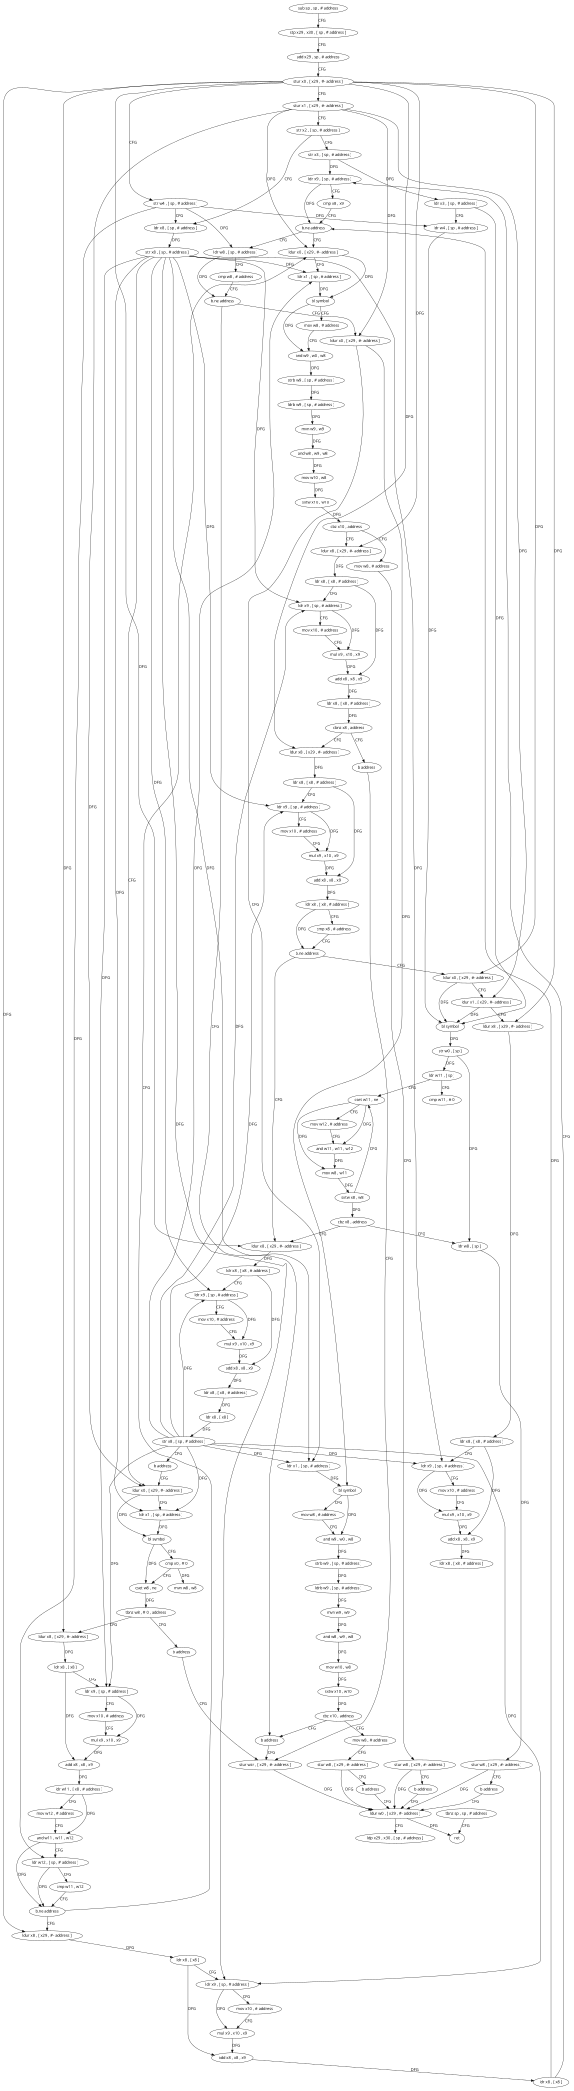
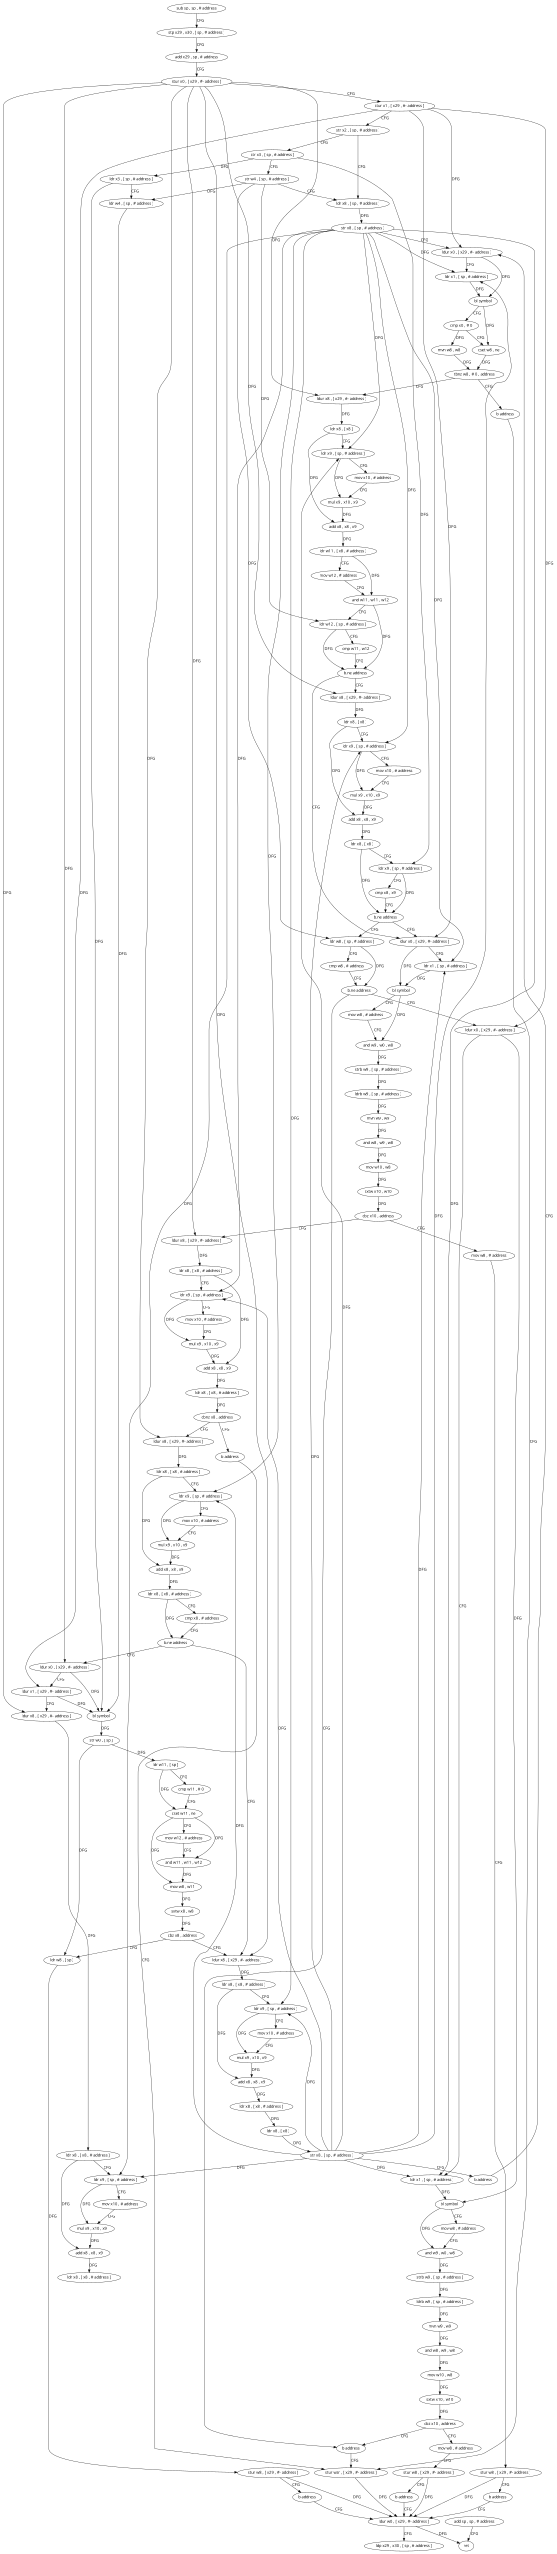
(153, 95) -> (270, 166)
none -> (461, 361)
(412, 1088) -> (165, 1789)
(368, 1151) -> (188, 1800)
(466, 1814) -> (474, 2522)
